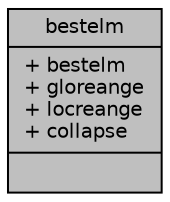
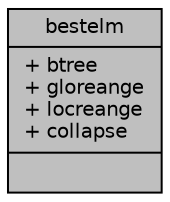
(76, 66) -> (61, 66)
